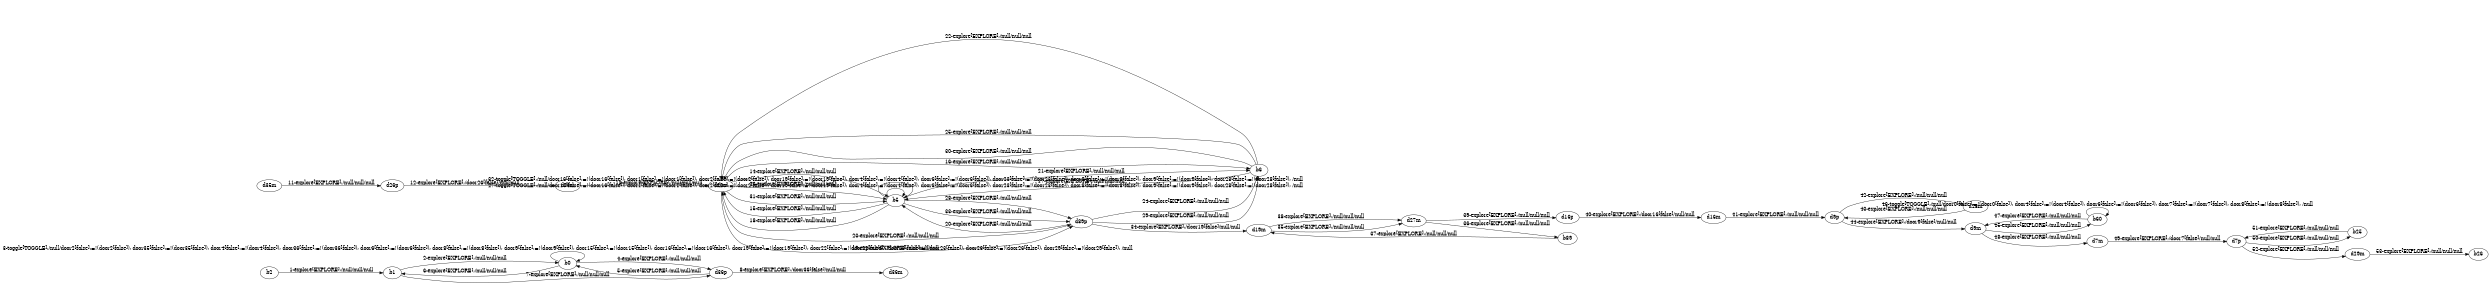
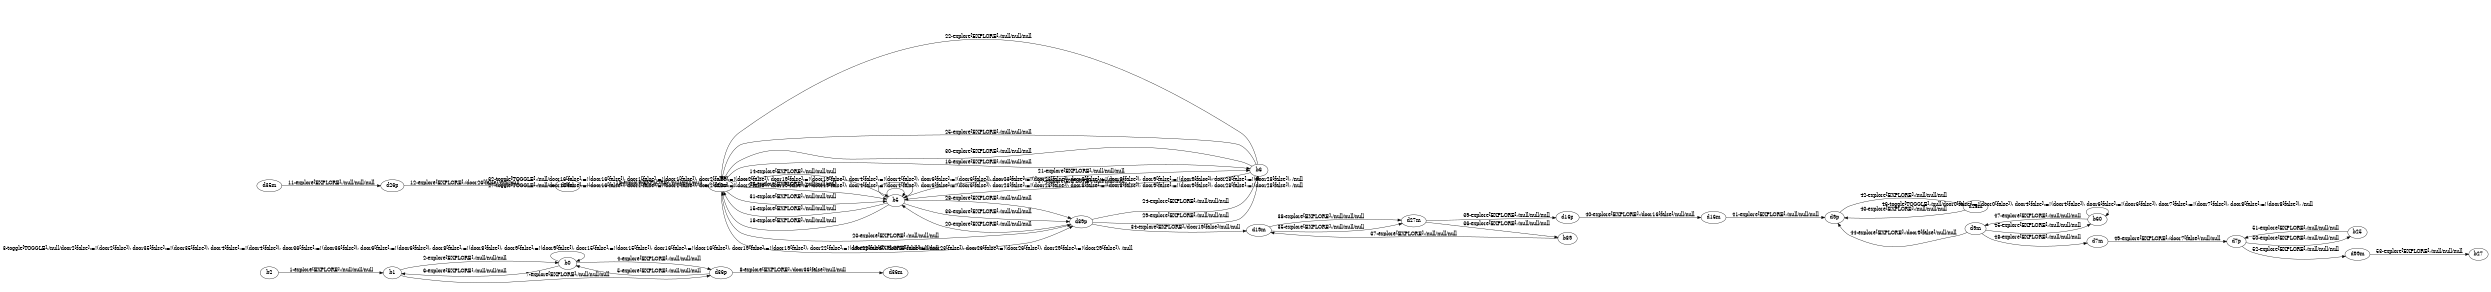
(1901, 229) -> (1902, 247)
(2357, 254) -> (2357, 254)
(2478, 254) -> (2478, 254)
